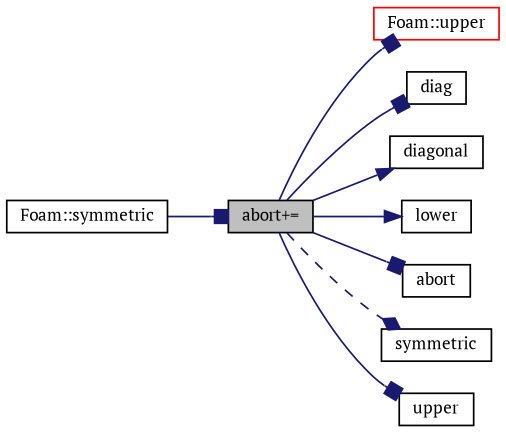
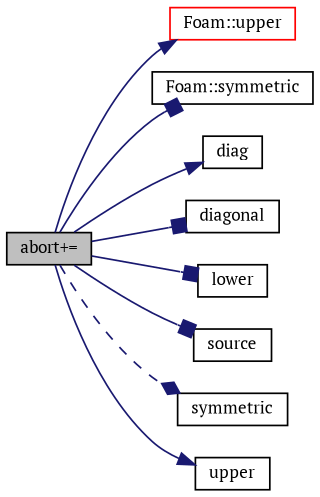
(323, 119) -> (95, 133)
(336, 151) -> (129, 197)
(345, 188) -> (130, 235)
(189, 217) -> (106, 166)
(349, 217) -> (136, 264)
(436, 281) -> (233, 345)
(323, 315) -> (100, 374)
